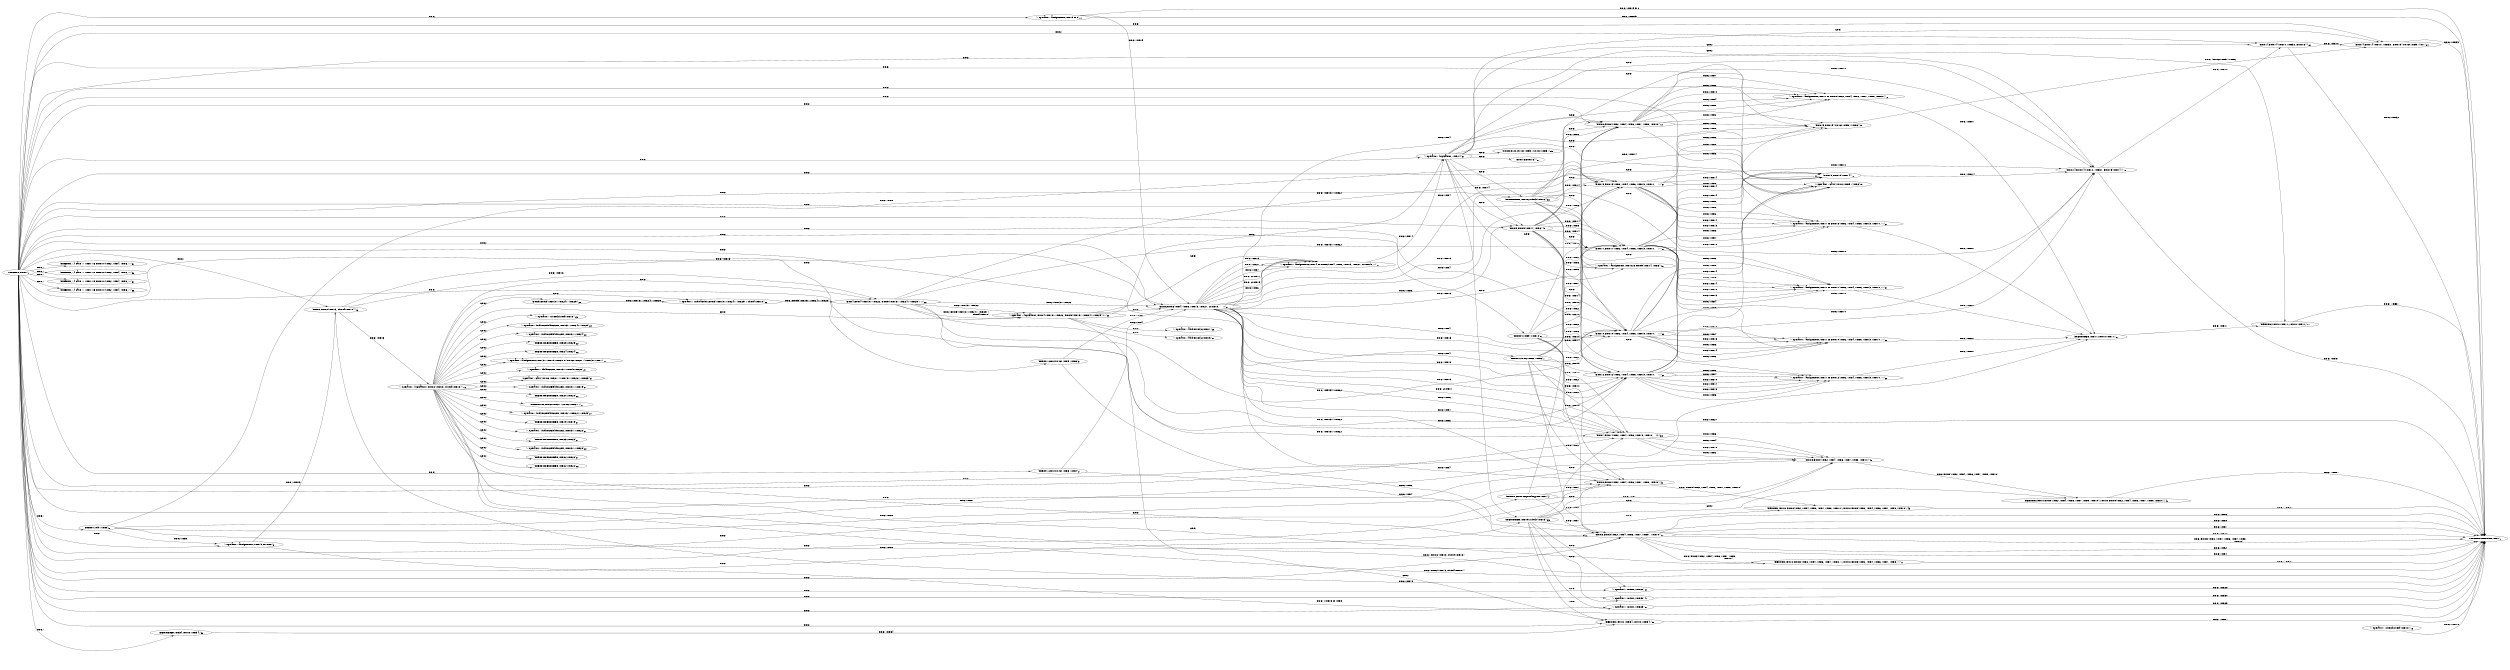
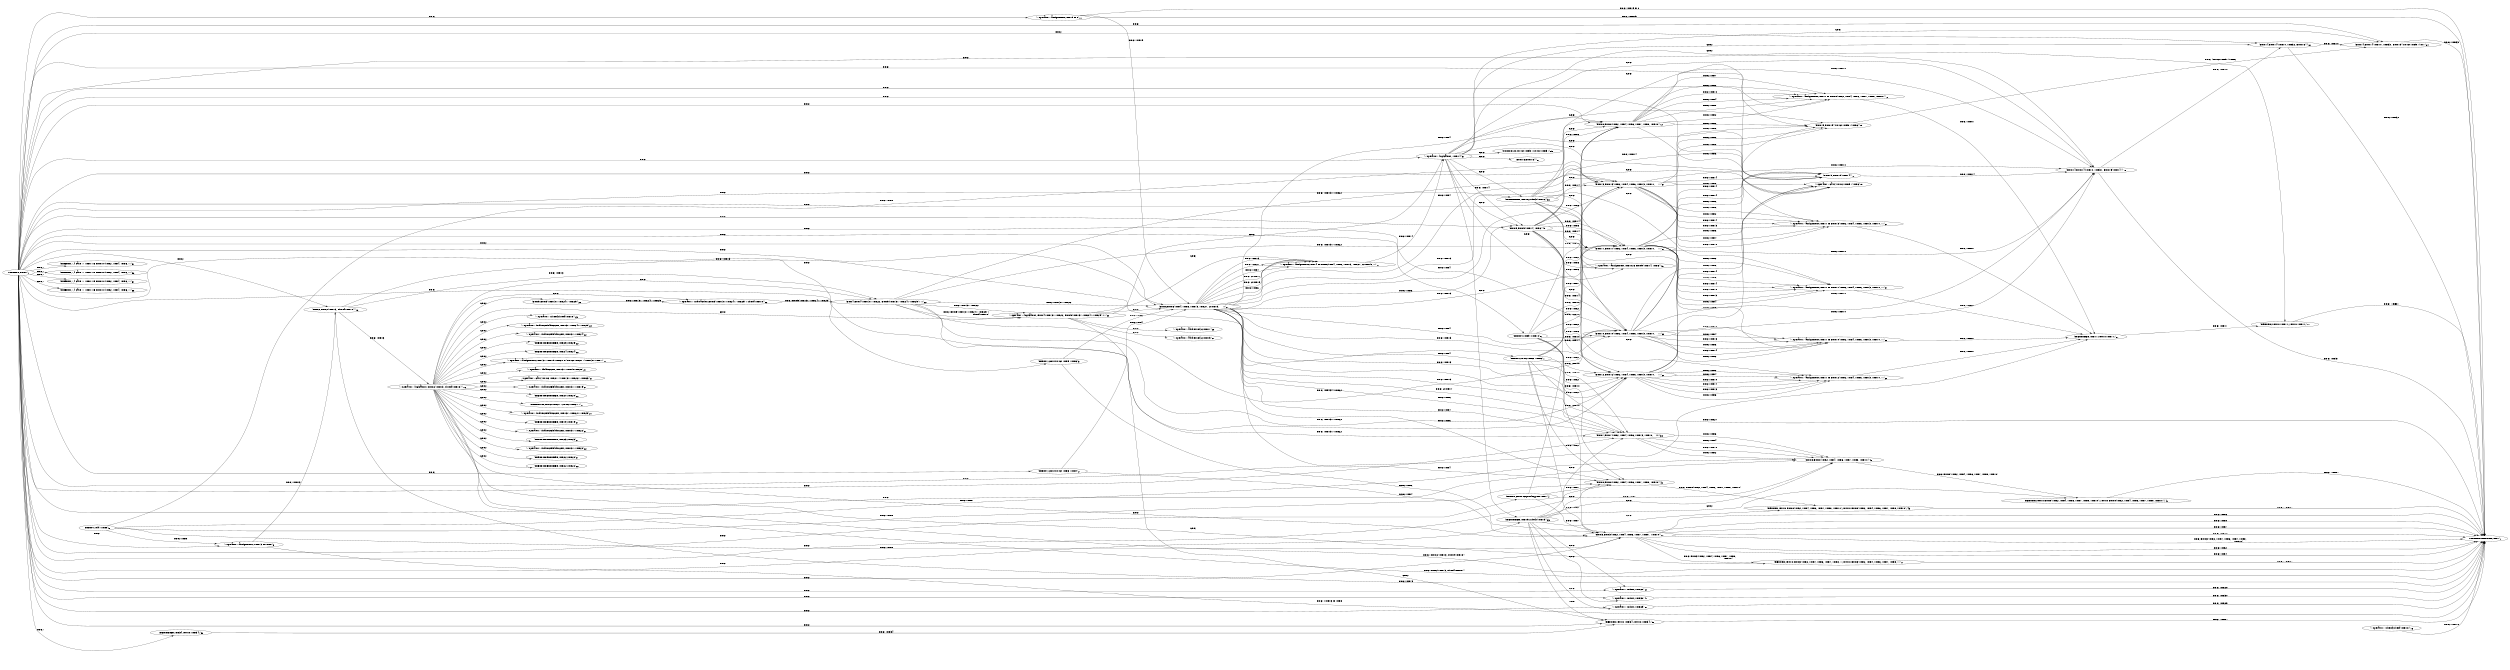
(23, 421) -> none
